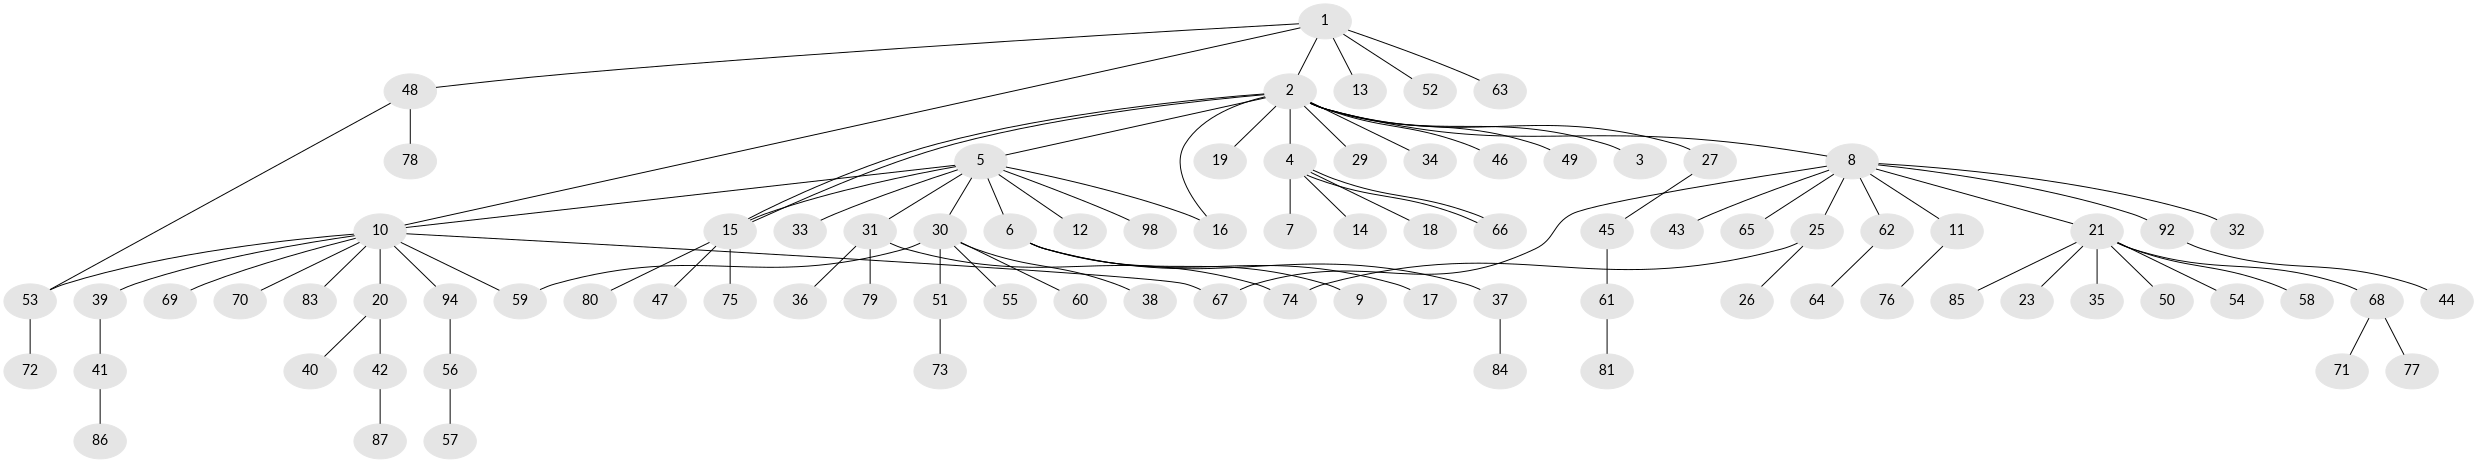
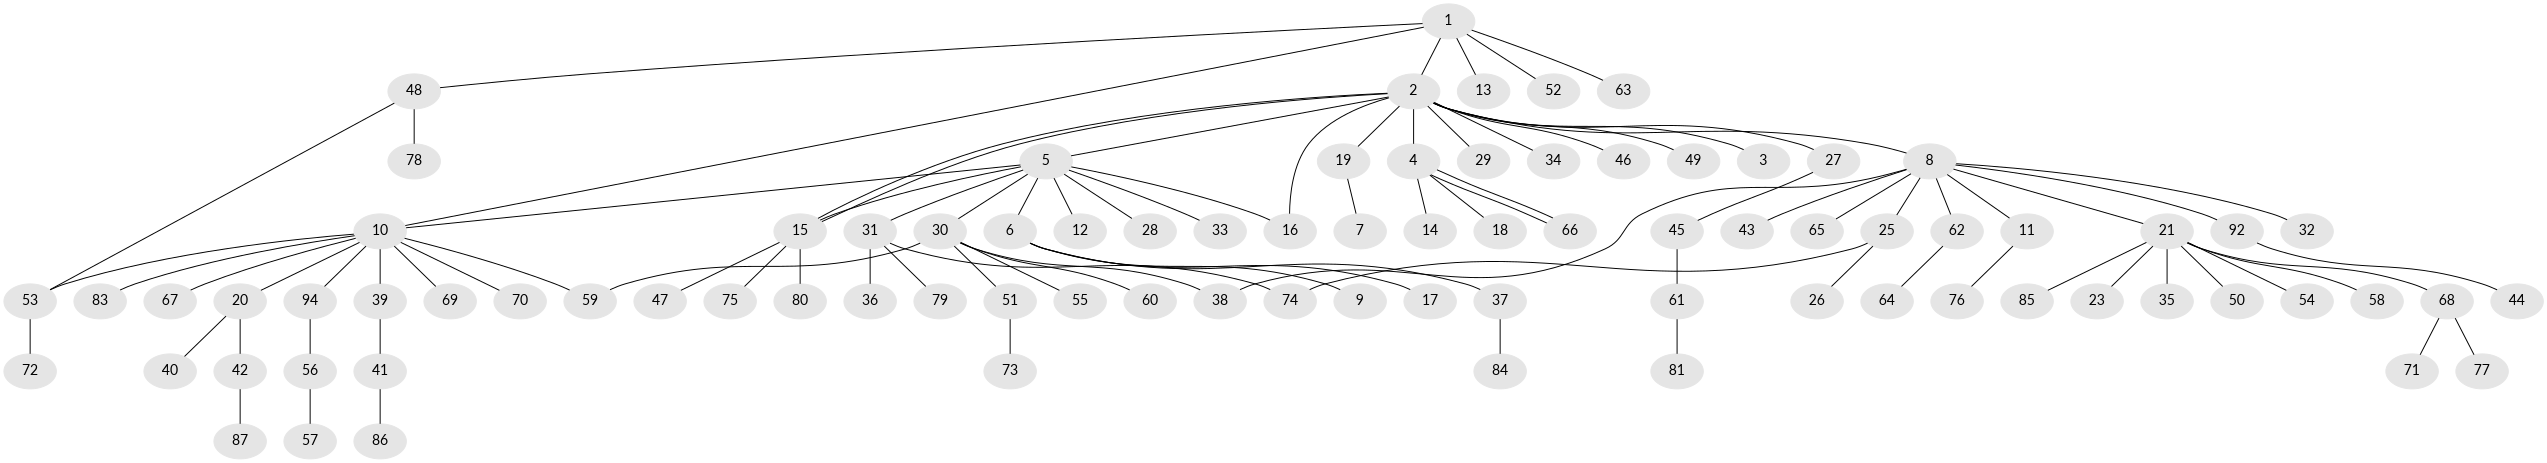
(1290, 196) -> (1352, 196)
(1150, 231) -> (1150, 231)
(1539, 246) -> (1582, 258)
